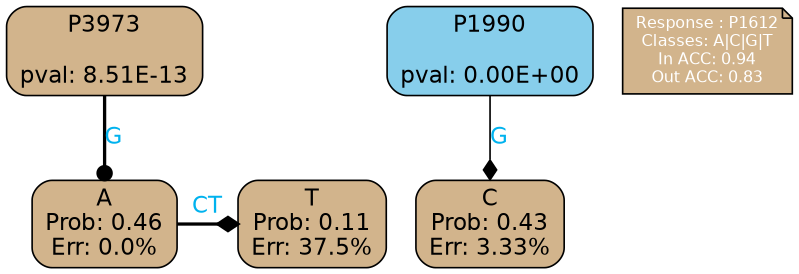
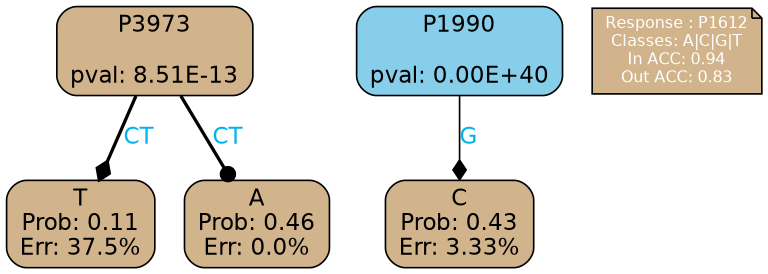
(490, 51) -> (460, 51)
(114, 138) -> (228, 138)
(198, 224) -> (122, 129)
